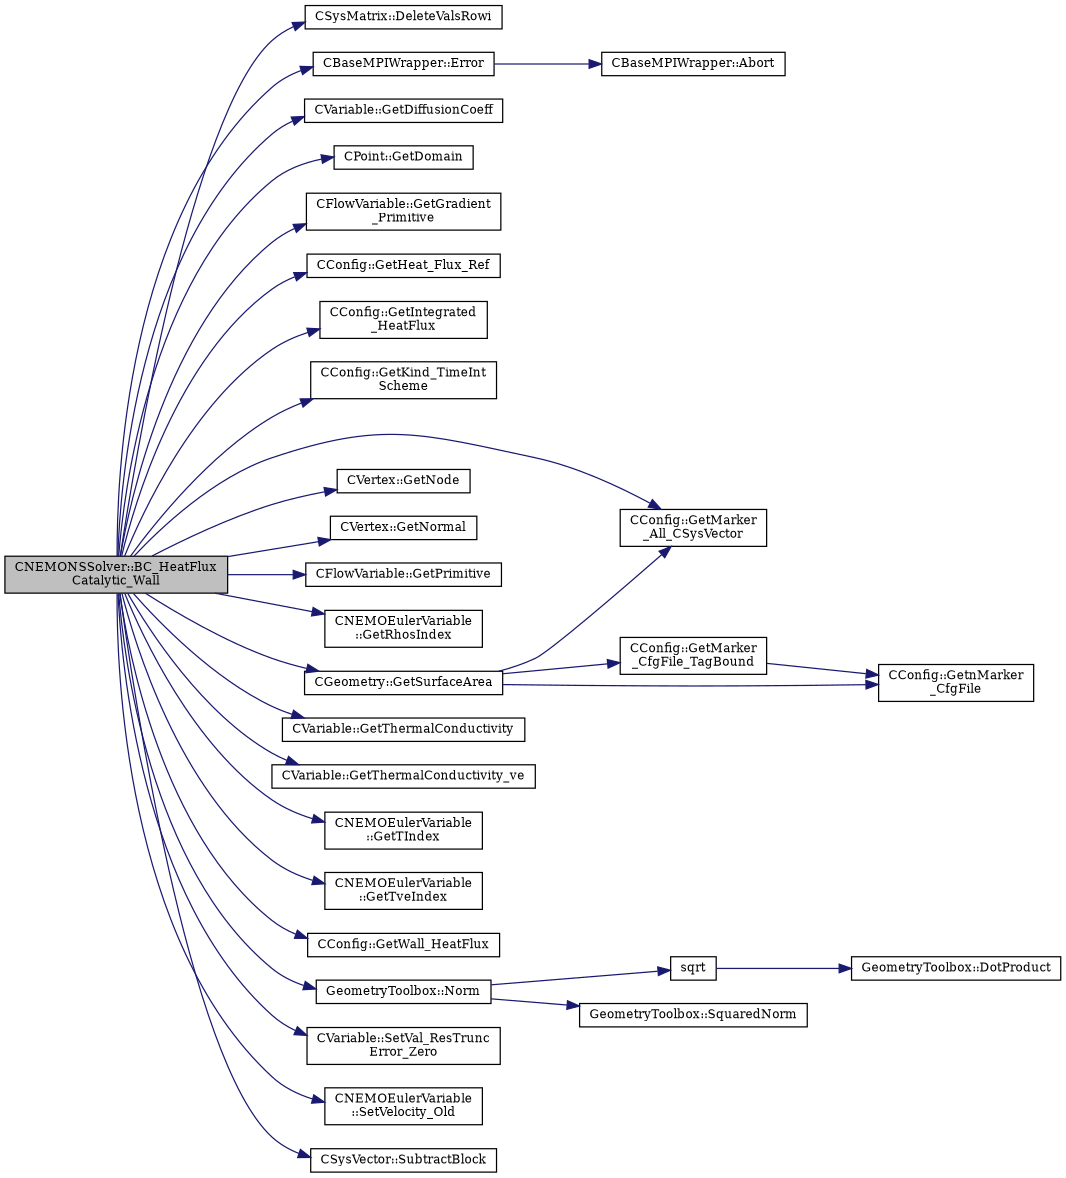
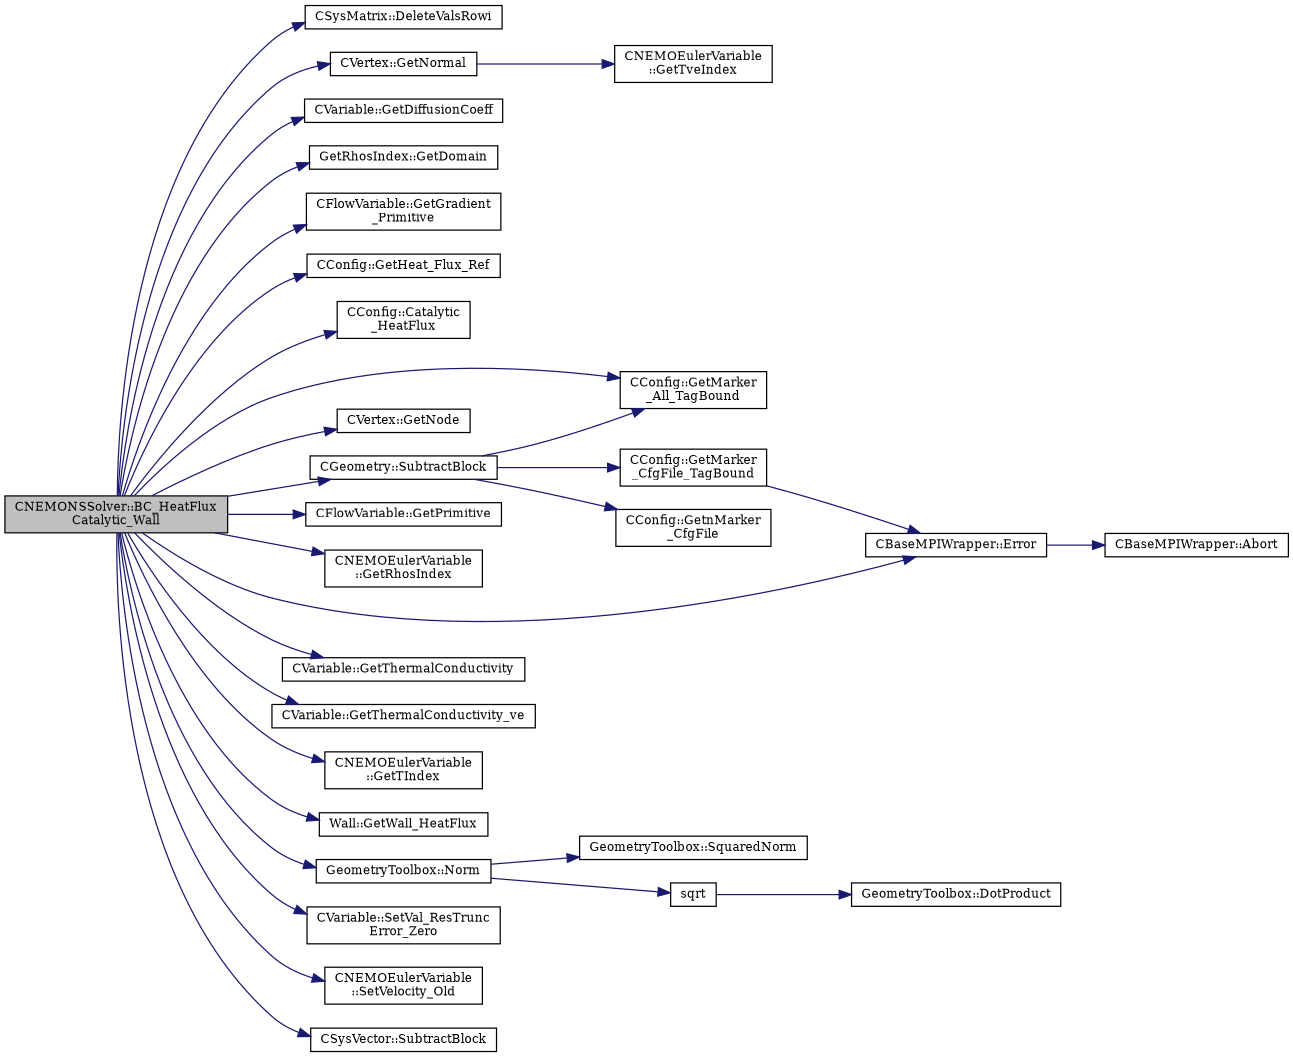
(404, 158) -> (404, 158)
(404, 320) -> (404, 320)
(404, 380) -> none
(693, 528) -> (693, 390)
(816, 669) -> (838, 507)
(404, 683) -> (404, 468)
(187, 759) -> (539, 64)
(404, 945) -> (404, 824)
